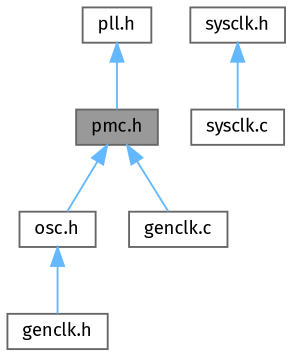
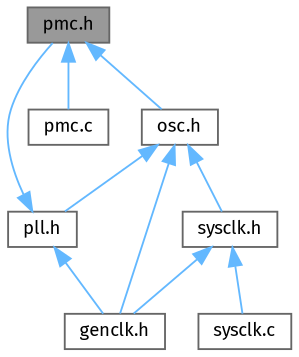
none -> (104, 184)
none -> (209, 187)
(178, 229) -> (68, 127)
none -> (165, 286)
none -> (84, 288)
